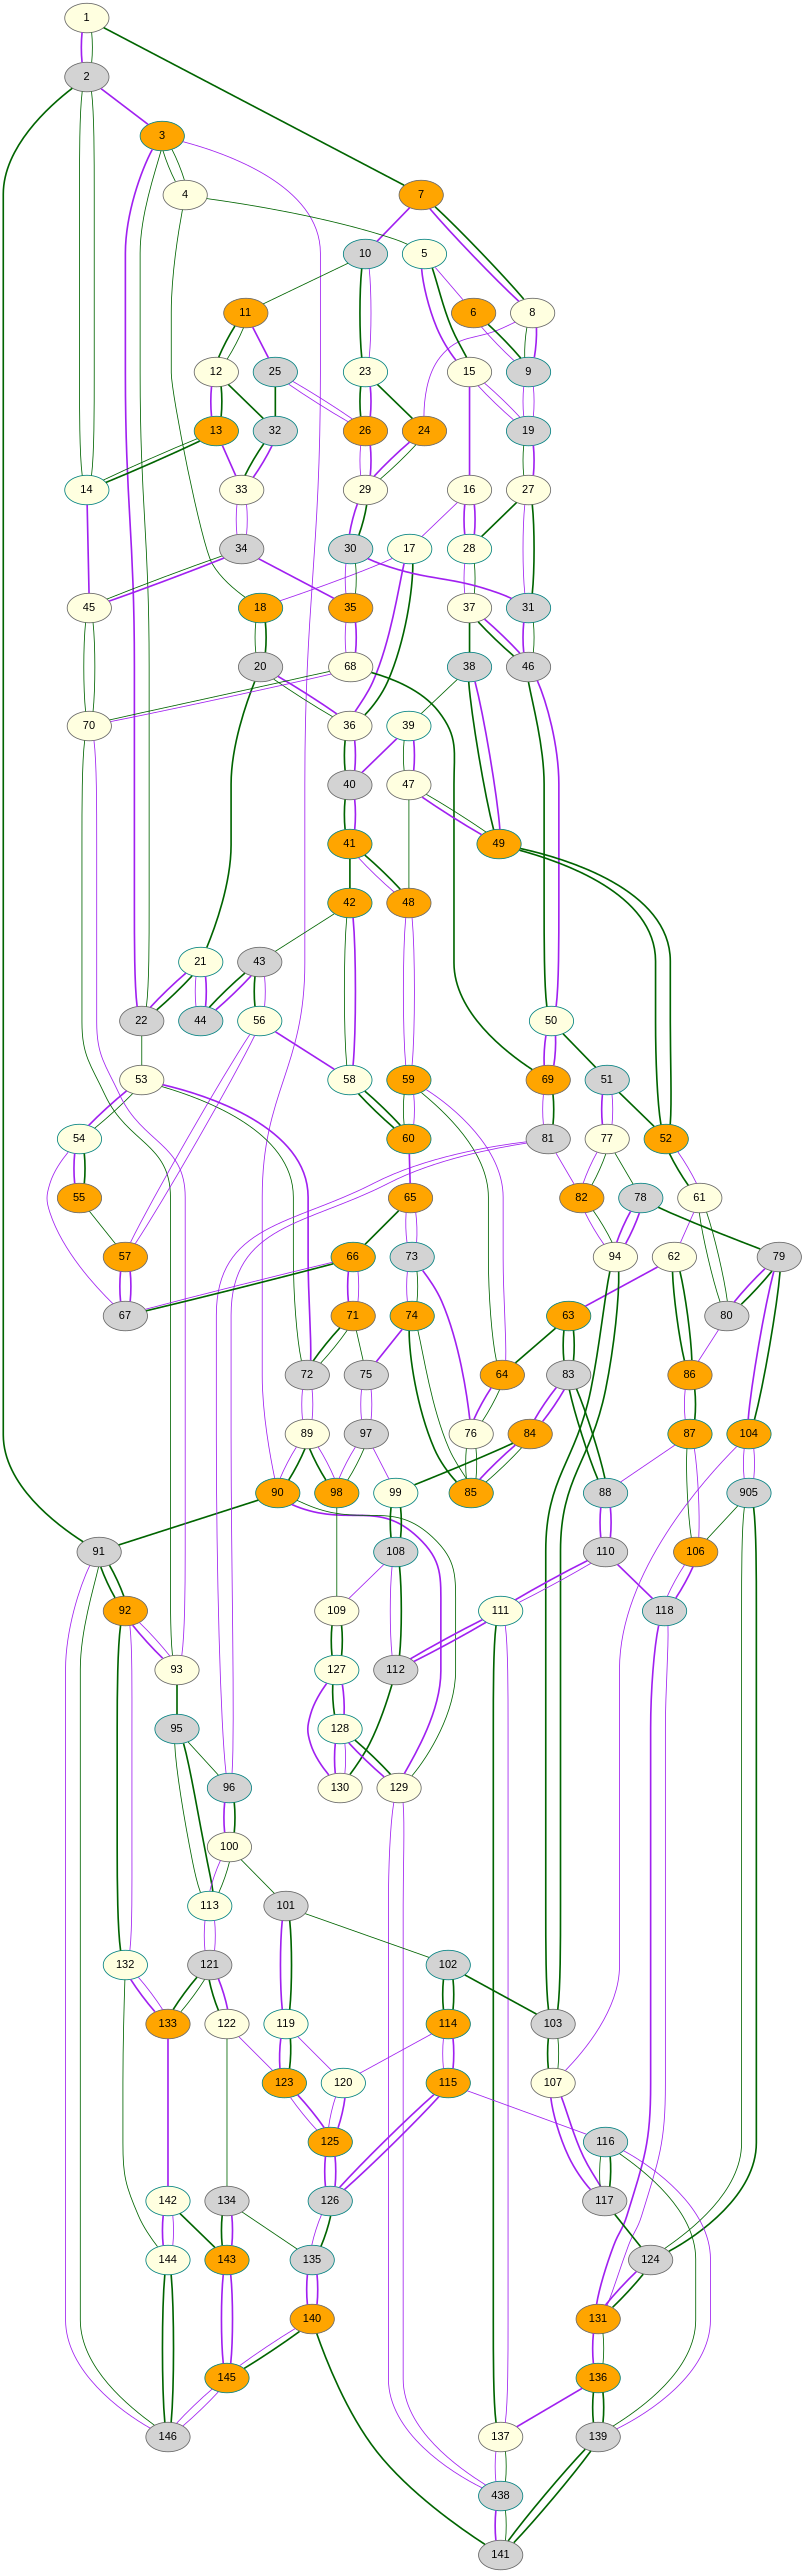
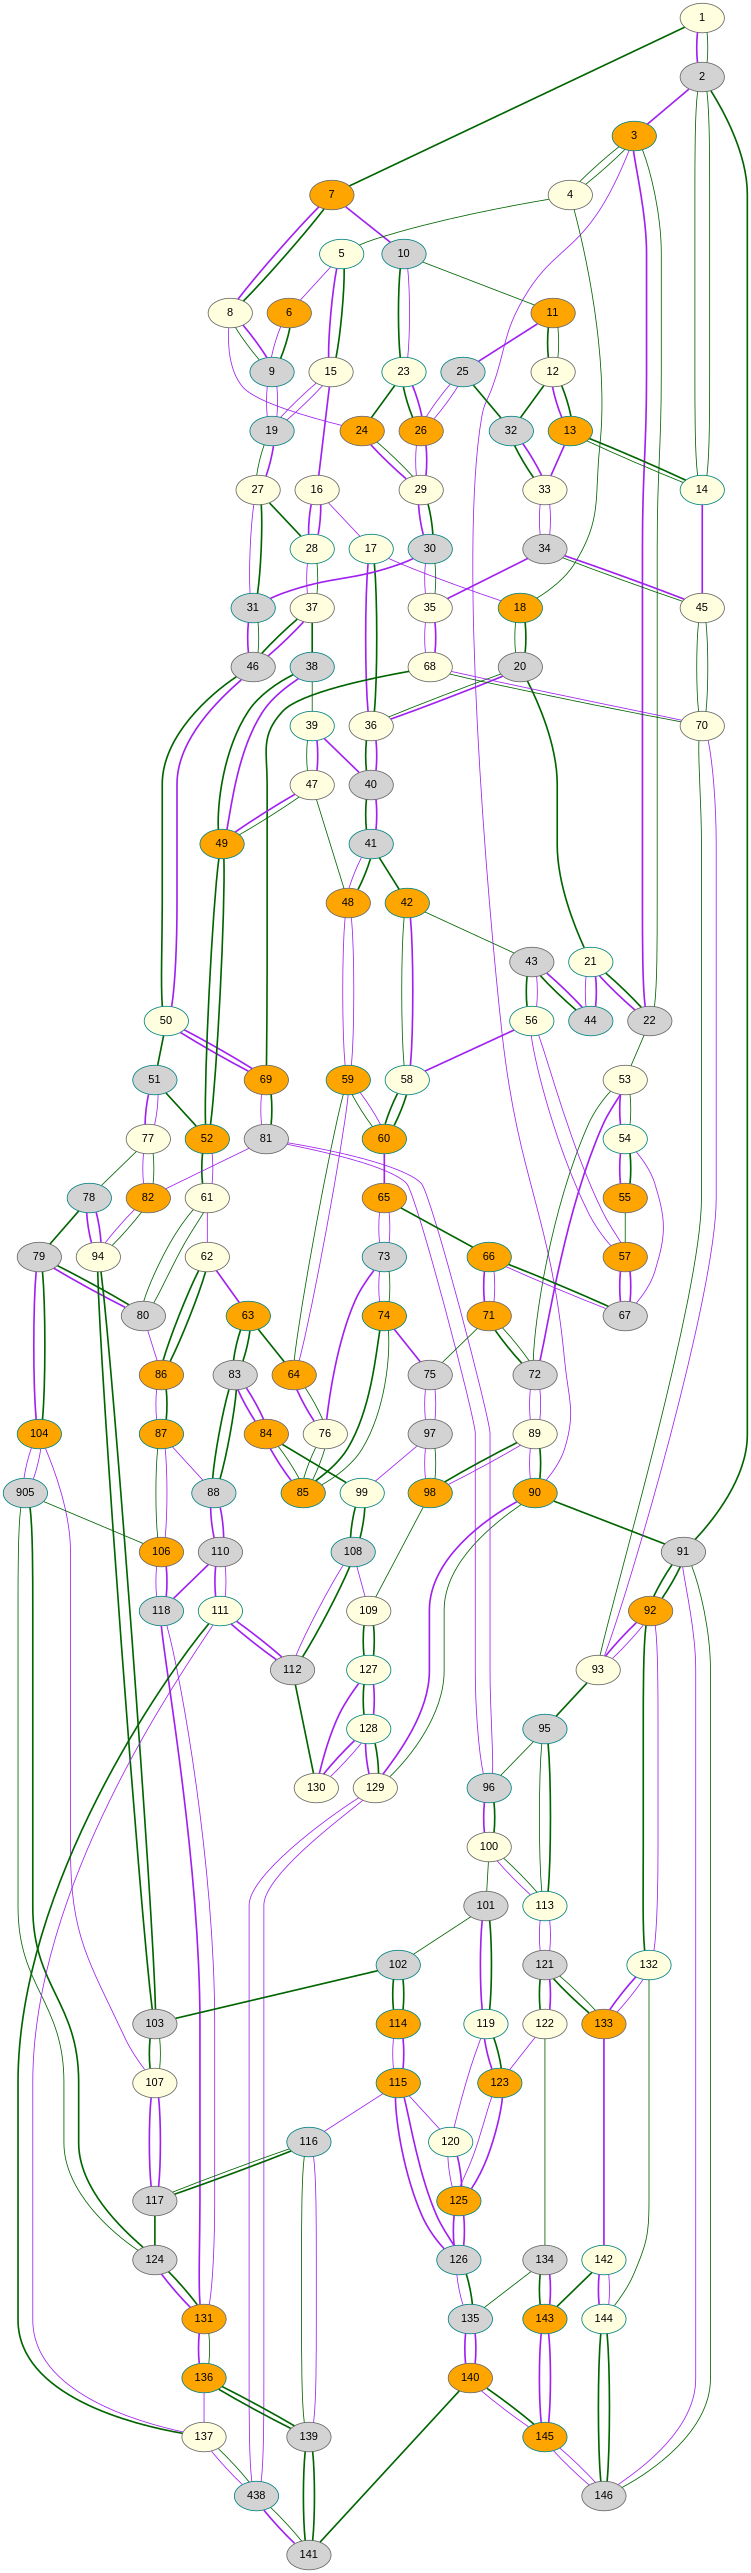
(351, 608) -> (430, 608)
(350, 844) -> (371, 844)
(396, 2054) -> (424, 2113)
(549, 2408) -> (204, 2408)
